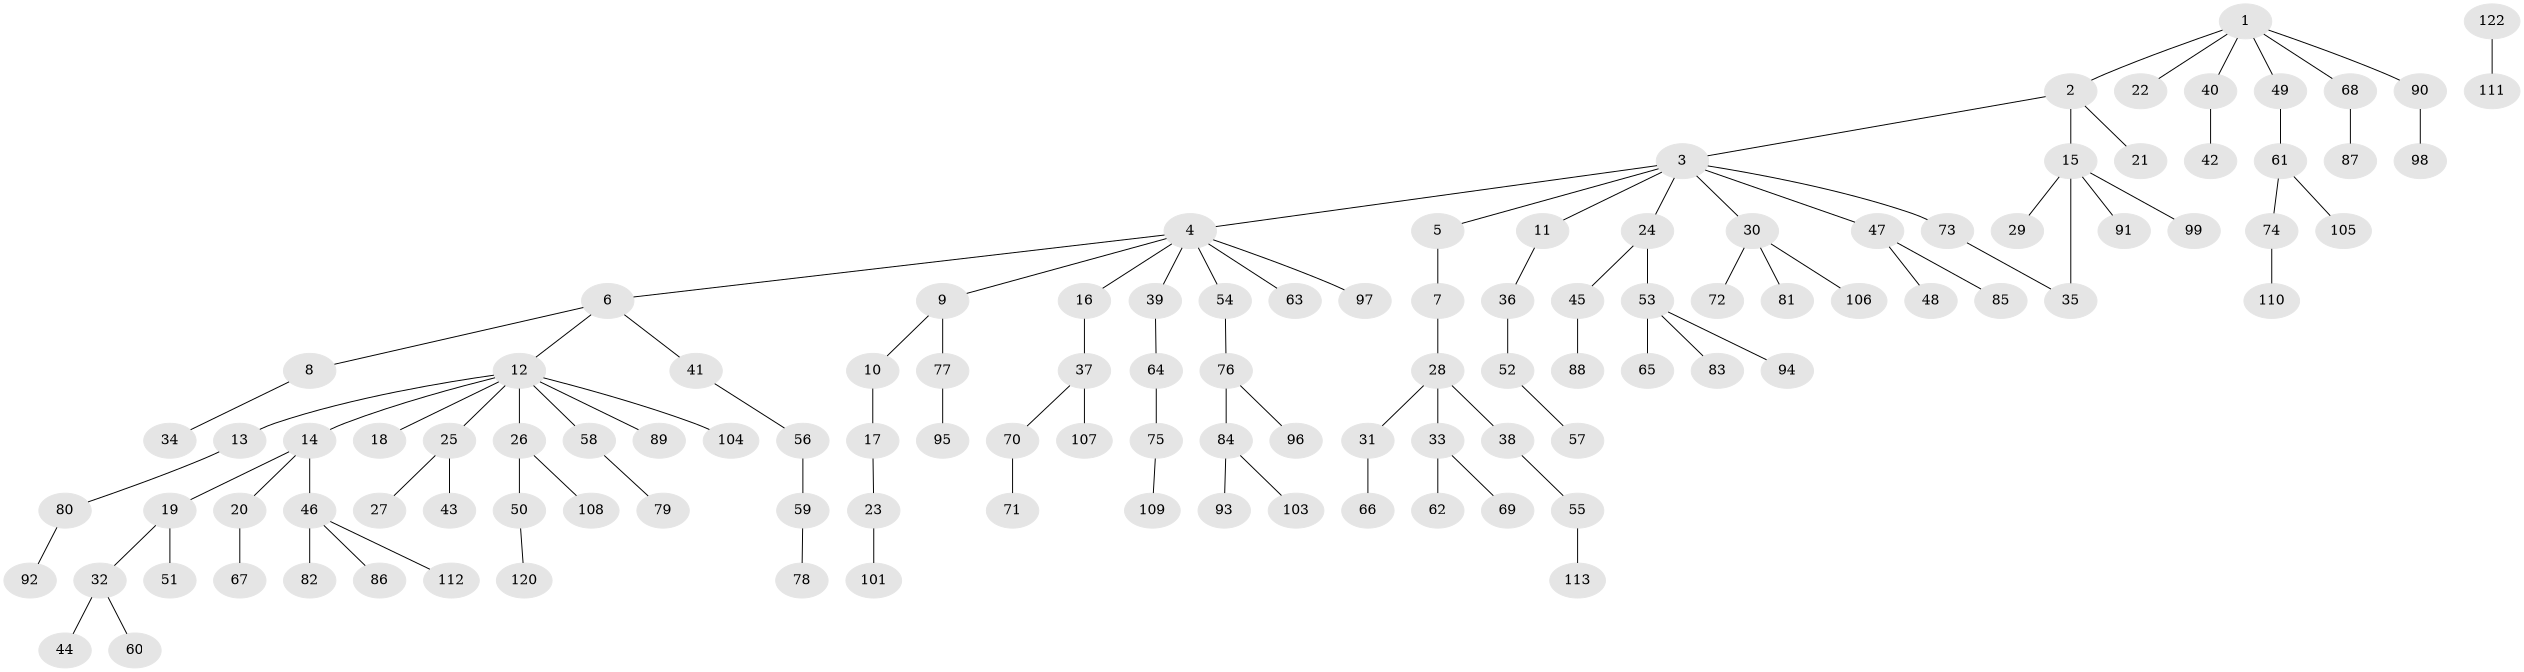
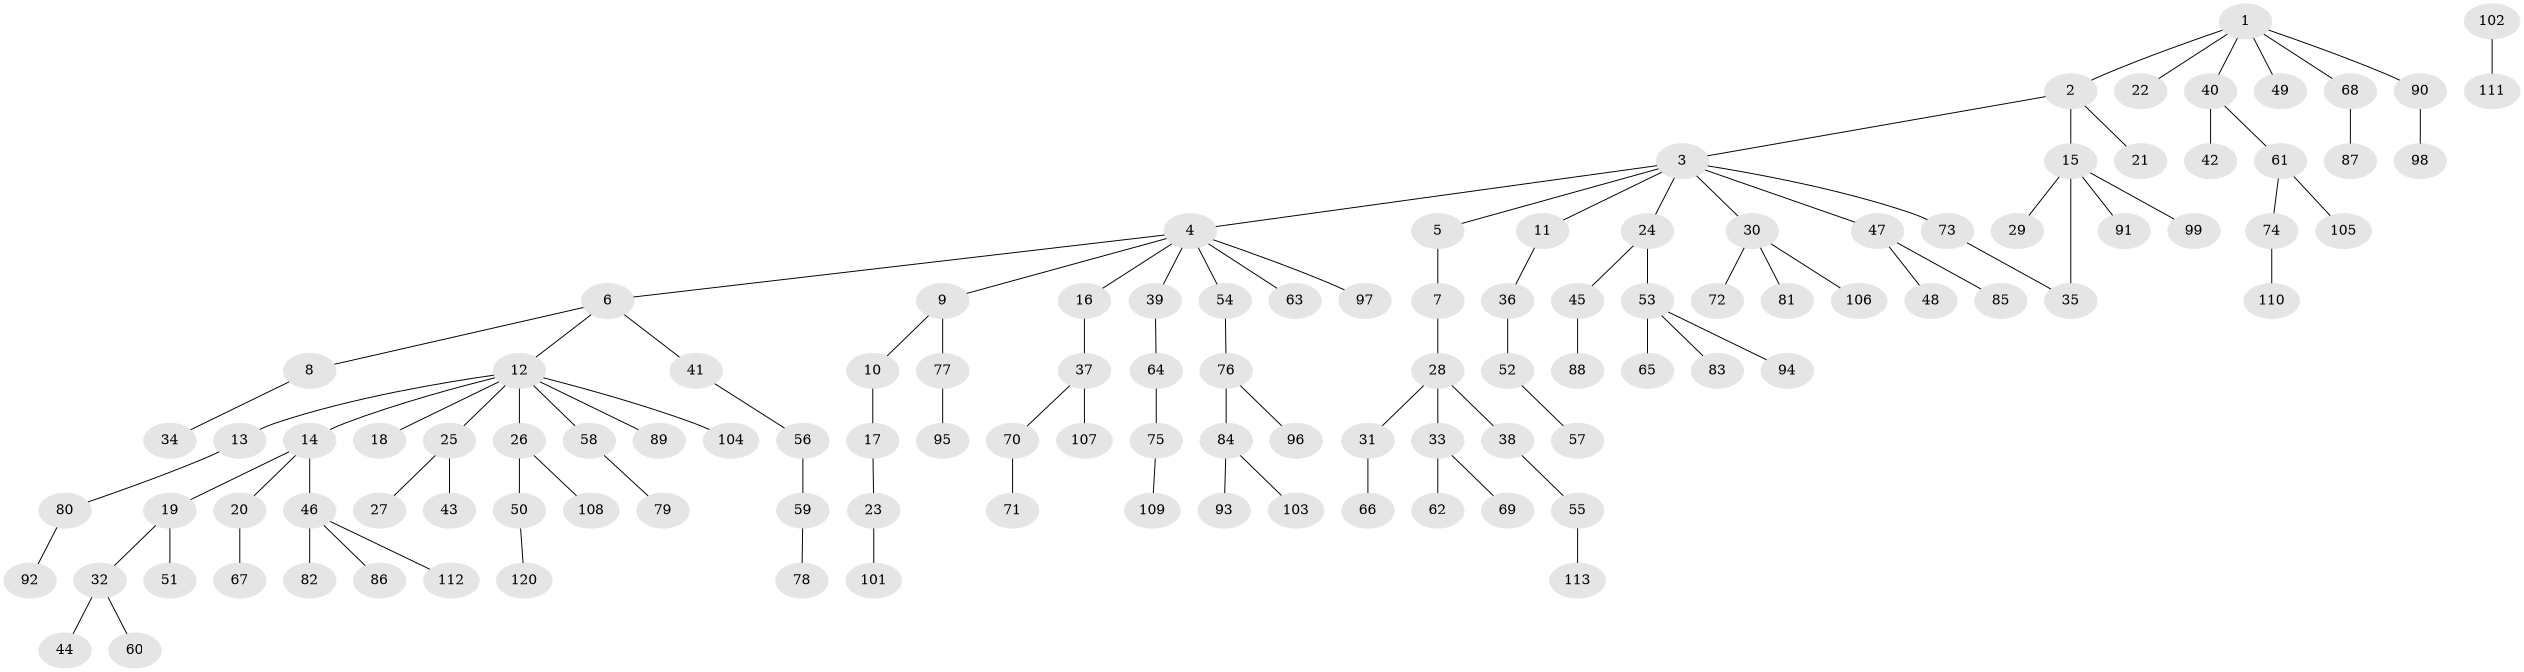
(2492, 21) -> (2492, 21)
(2280, 126) -> (2245, 126)
